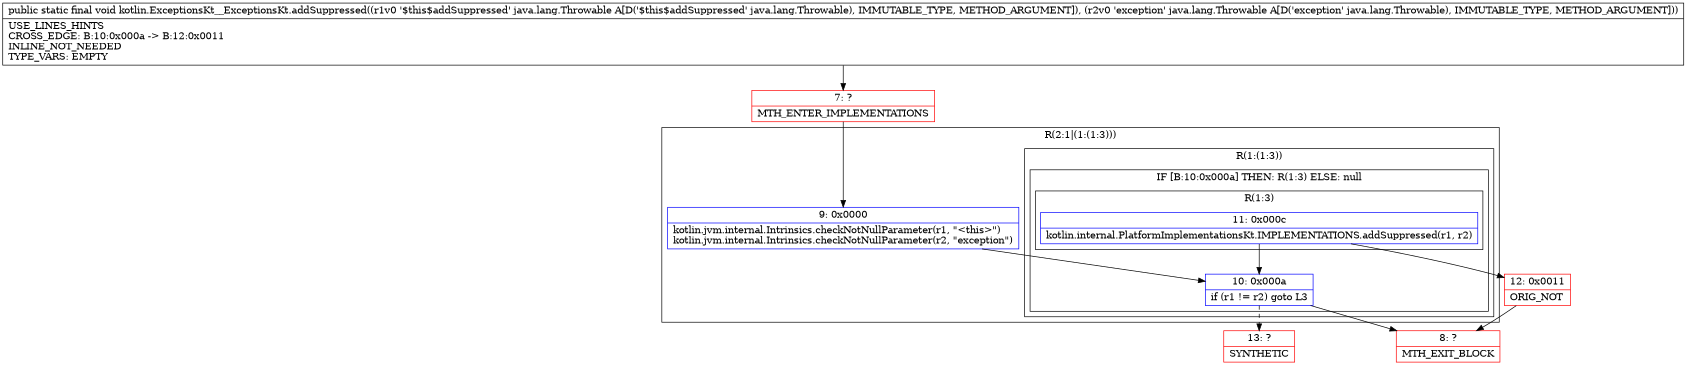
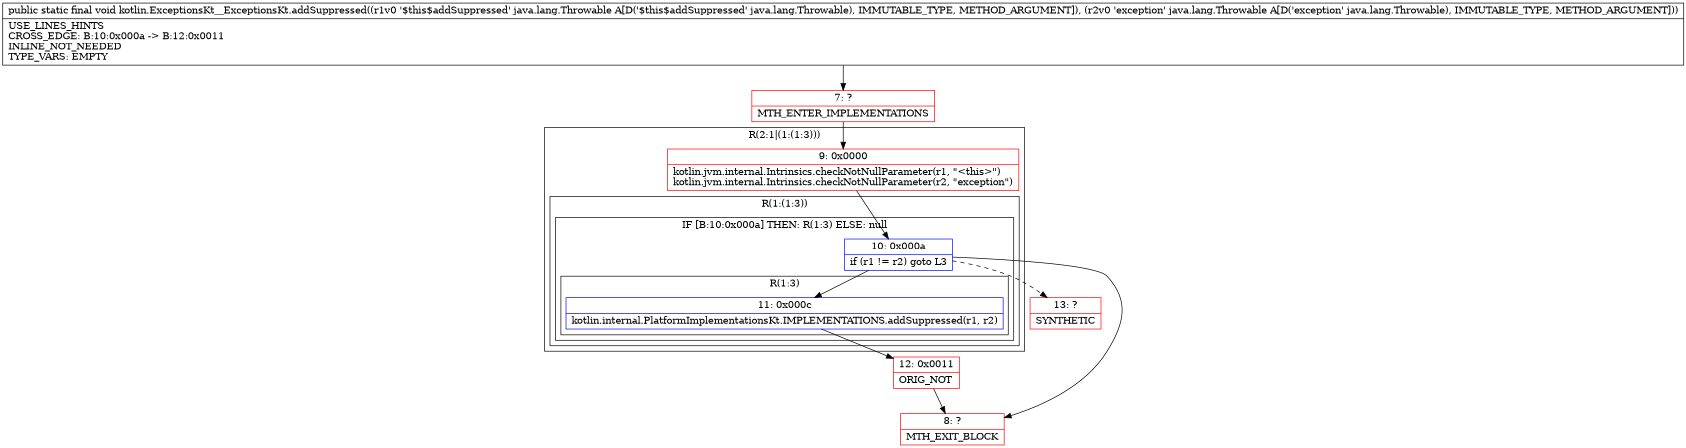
(843, 228) -> (843, 170)
(1259, 256) -> (845, 282)
